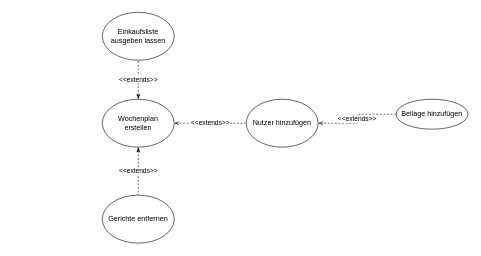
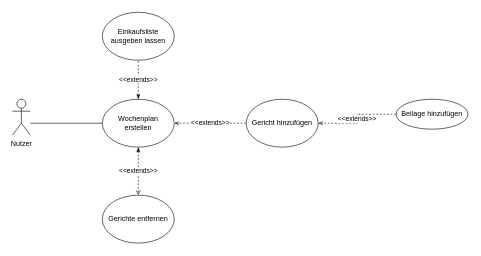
none -> (21, 117)
none -> (66, 123)
(282, 123) -> (282, 123)
(138, 191) -> (138, 191)
